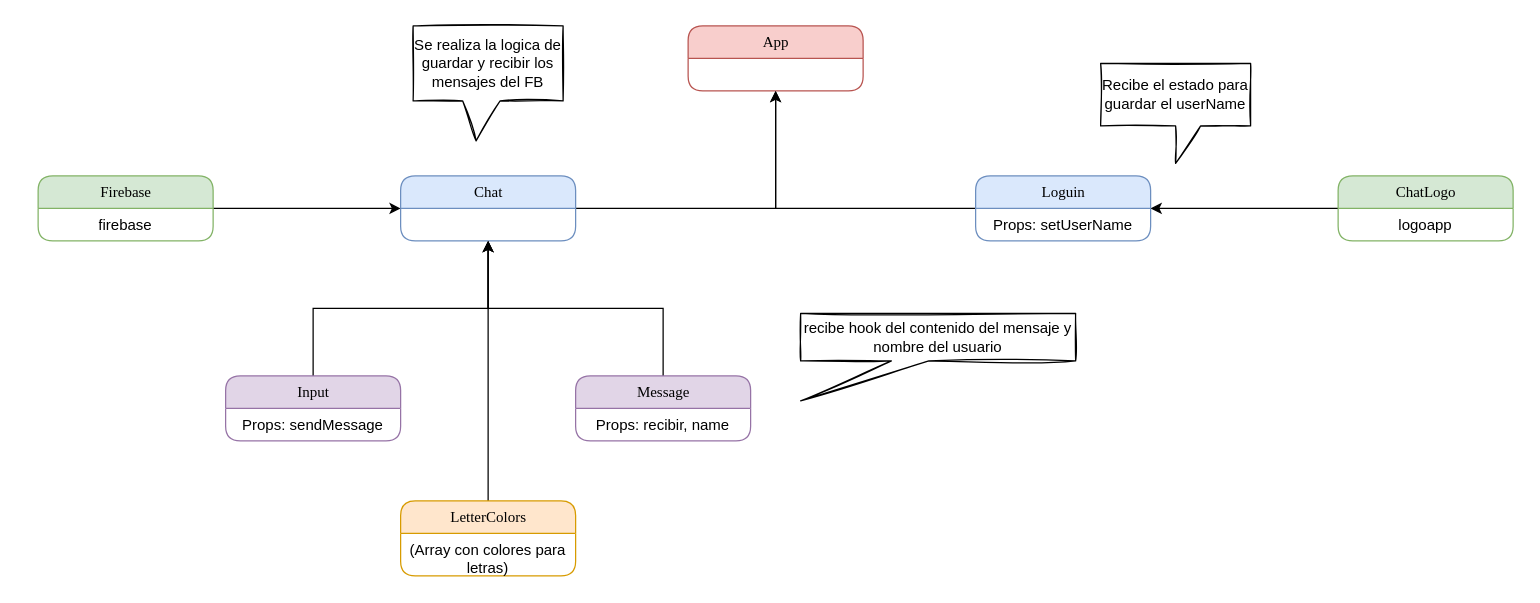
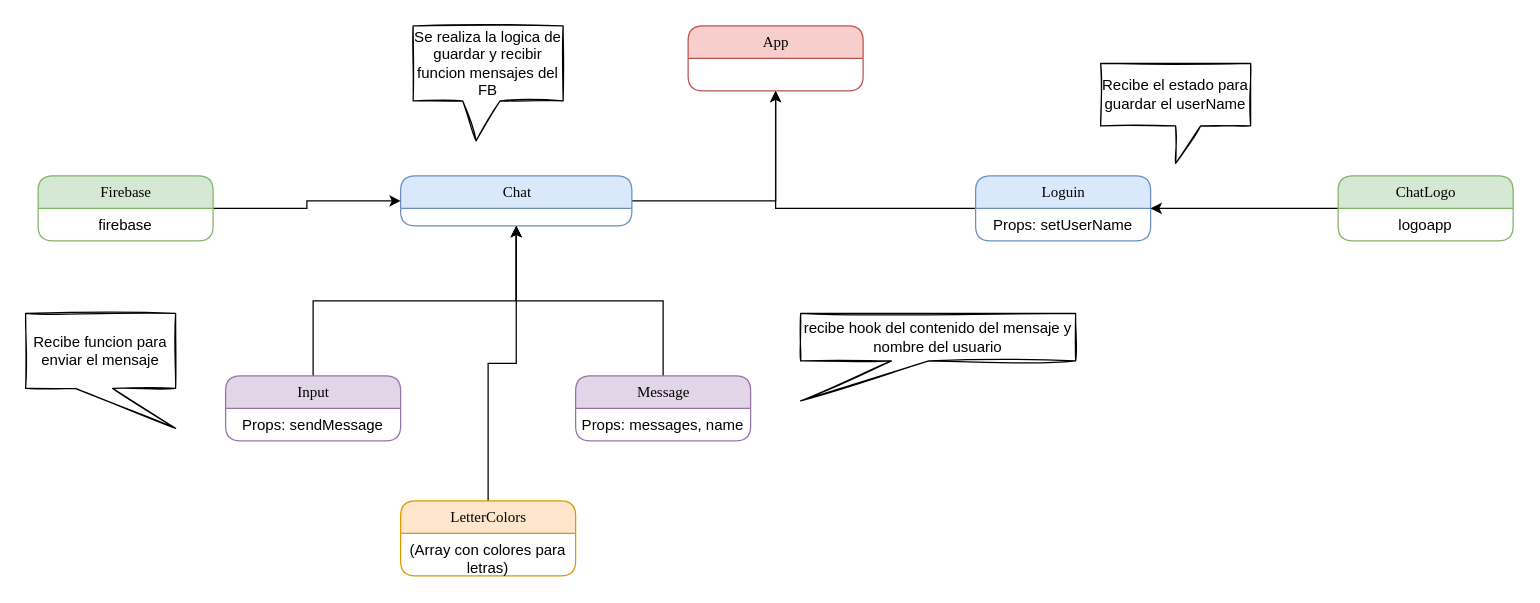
(488, 63) -> (488, 63)
(488, 208) -> (516, 201)
none -> (101, 371)
(663, 426) -> (663, 426)
